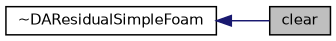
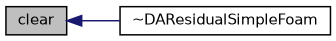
(250, 21) -> (101, 21)
